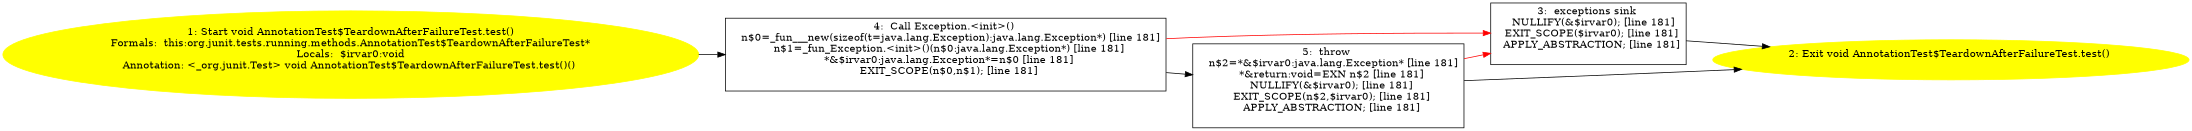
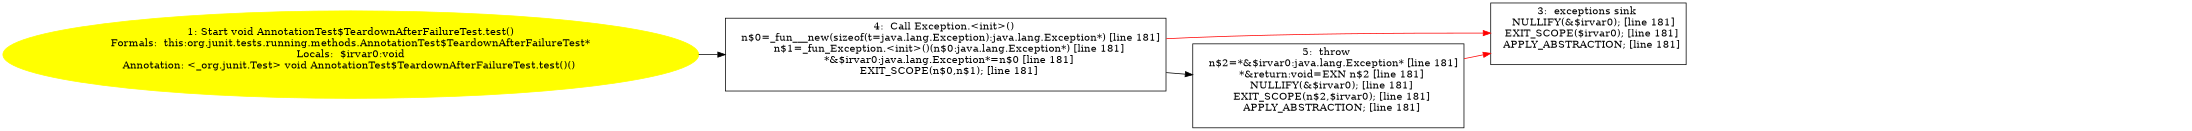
(1951, 60) -> none
